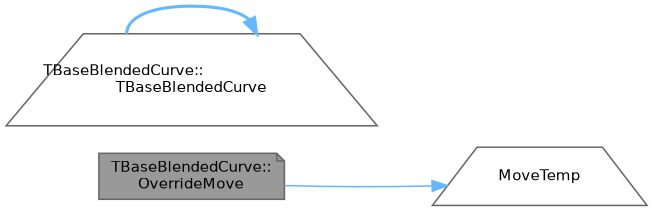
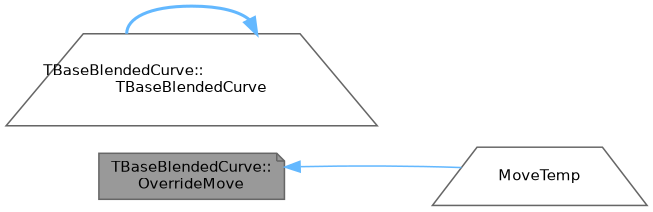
(358, 187) -> (381, 166)
